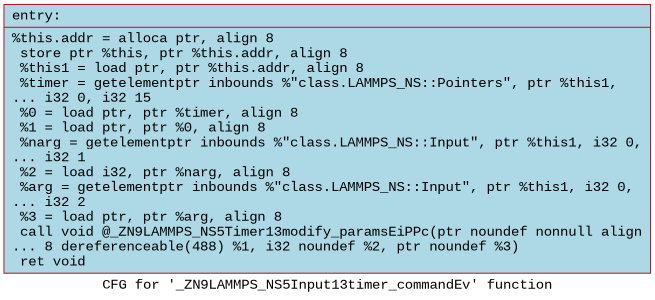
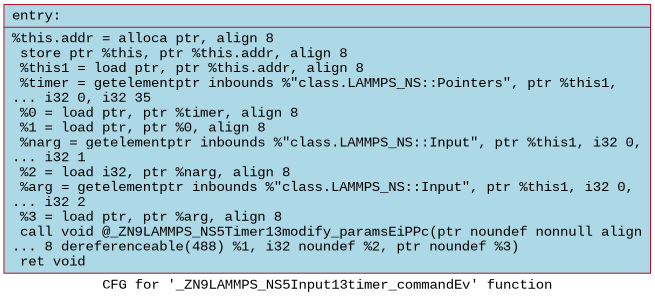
(82, 98) -> (82, 98)
